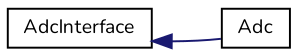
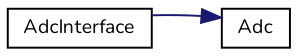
(196, 41) -> (177, 15)
